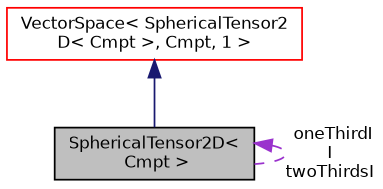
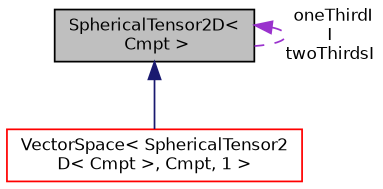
(155, 103) -> (155, 104)
